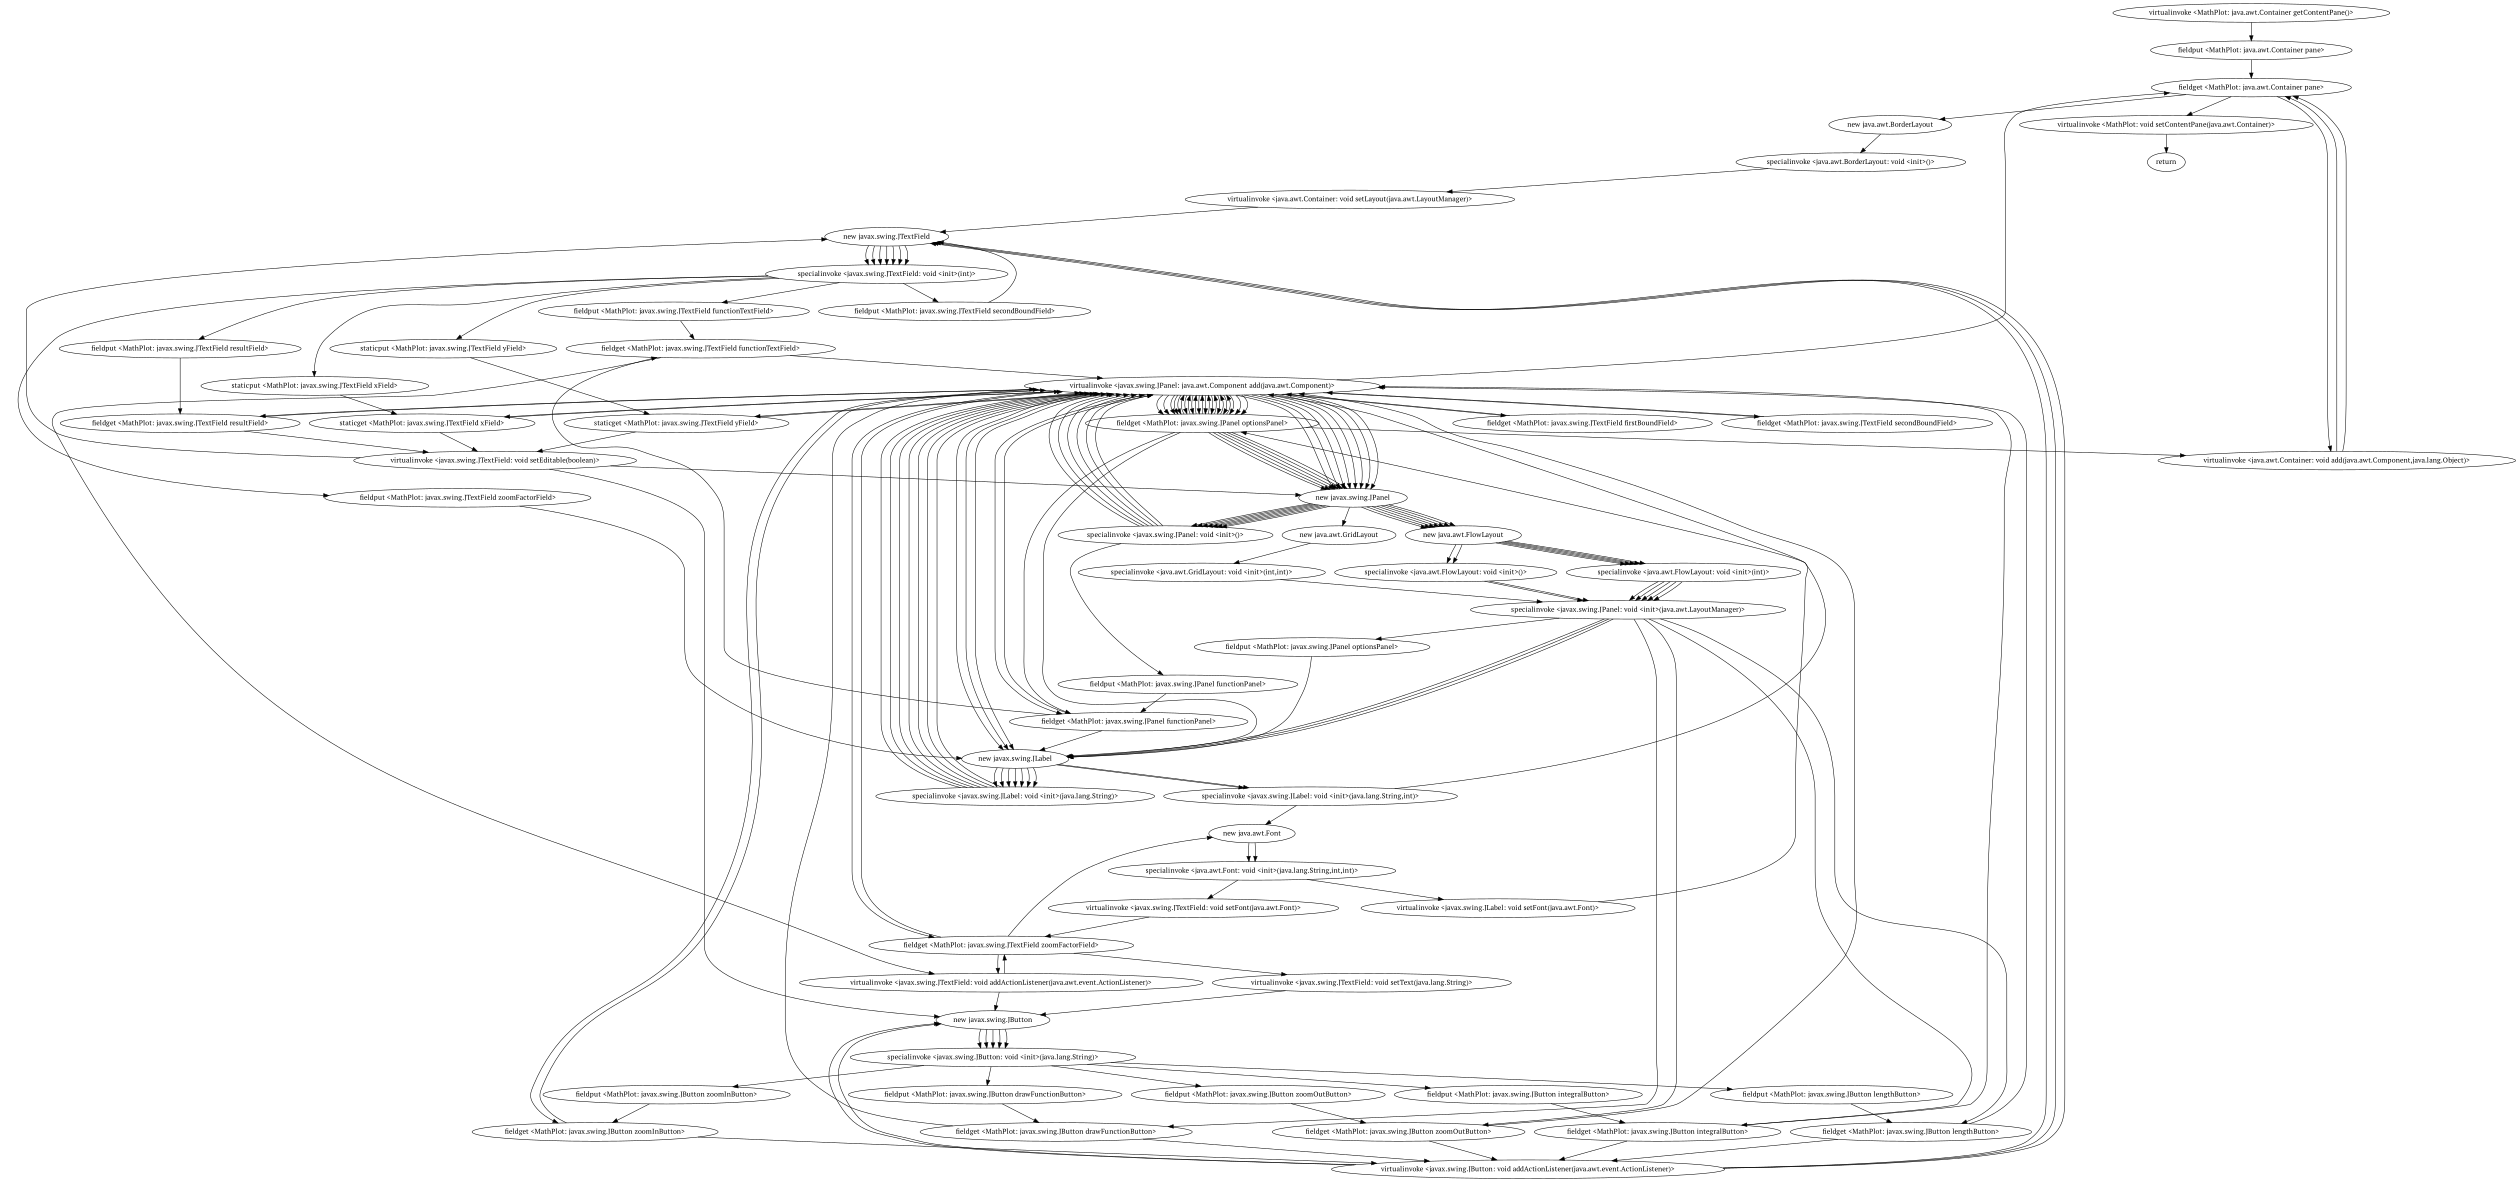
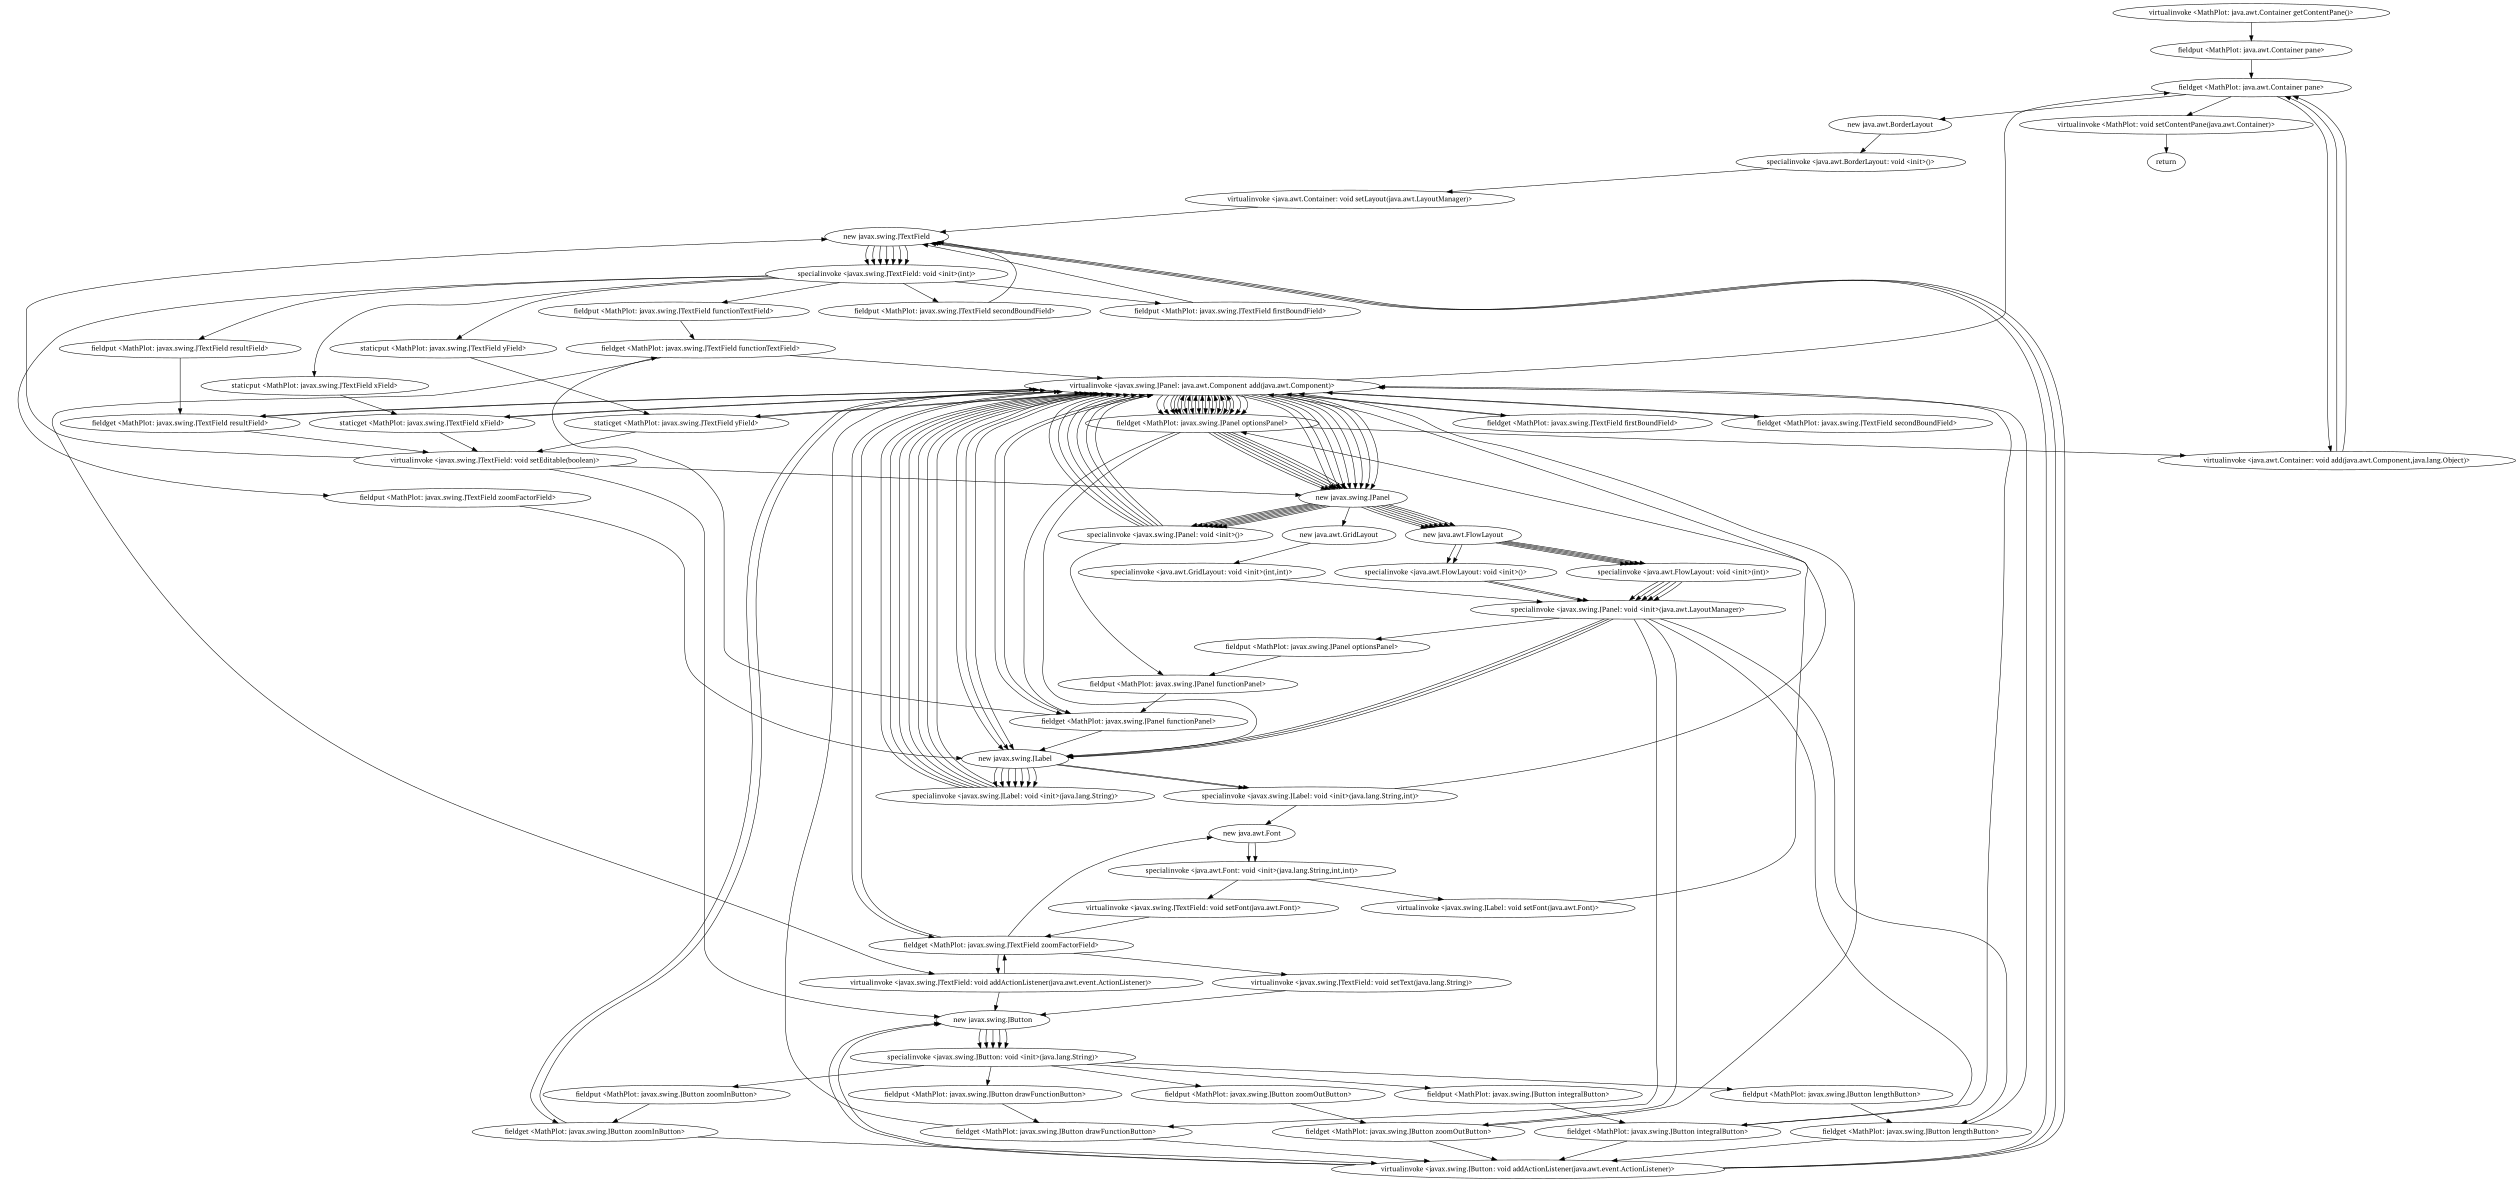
none -> (1230, 311)
(1278, 726) -> (1248, 665)
